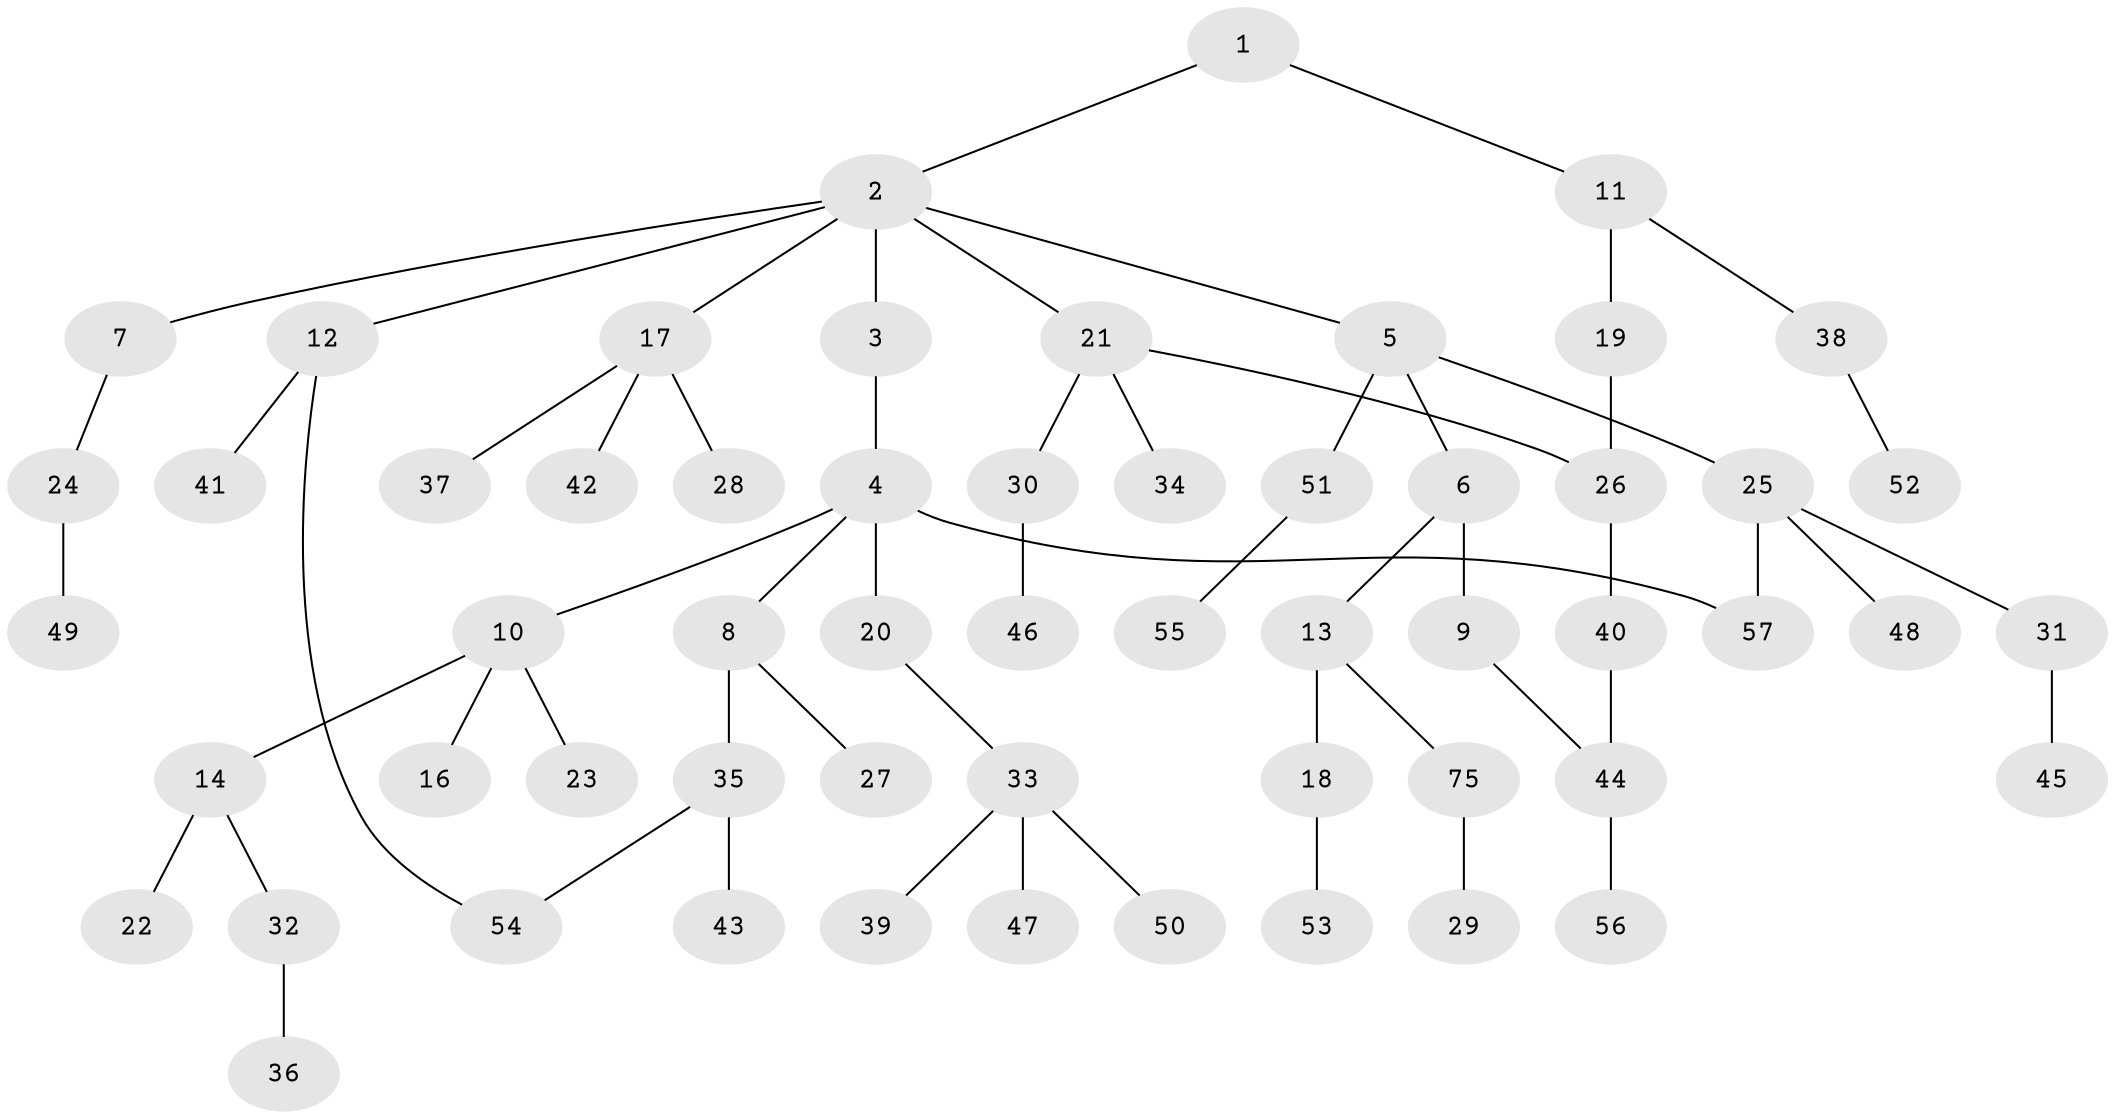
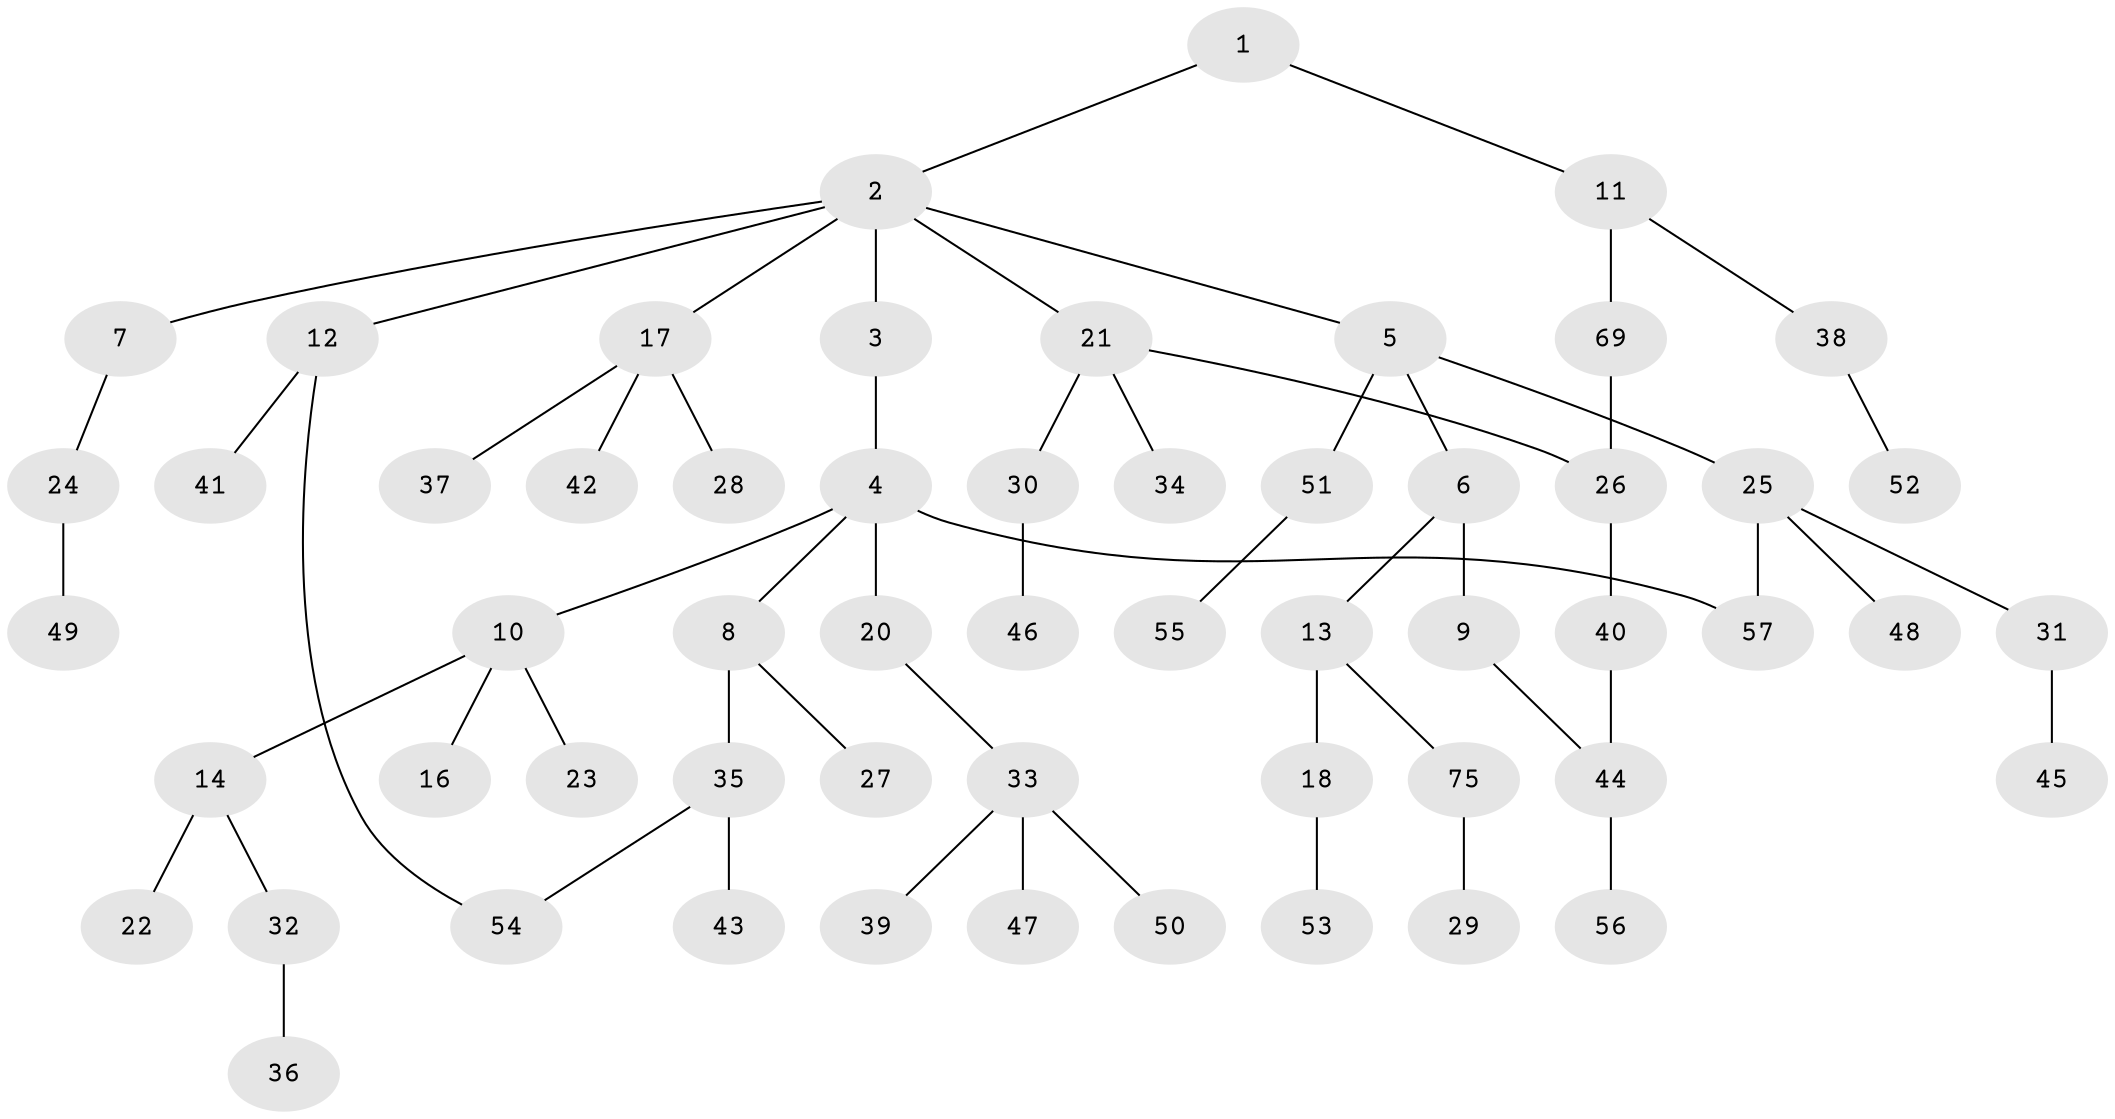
(1611, 339) -> (1611, 339)
